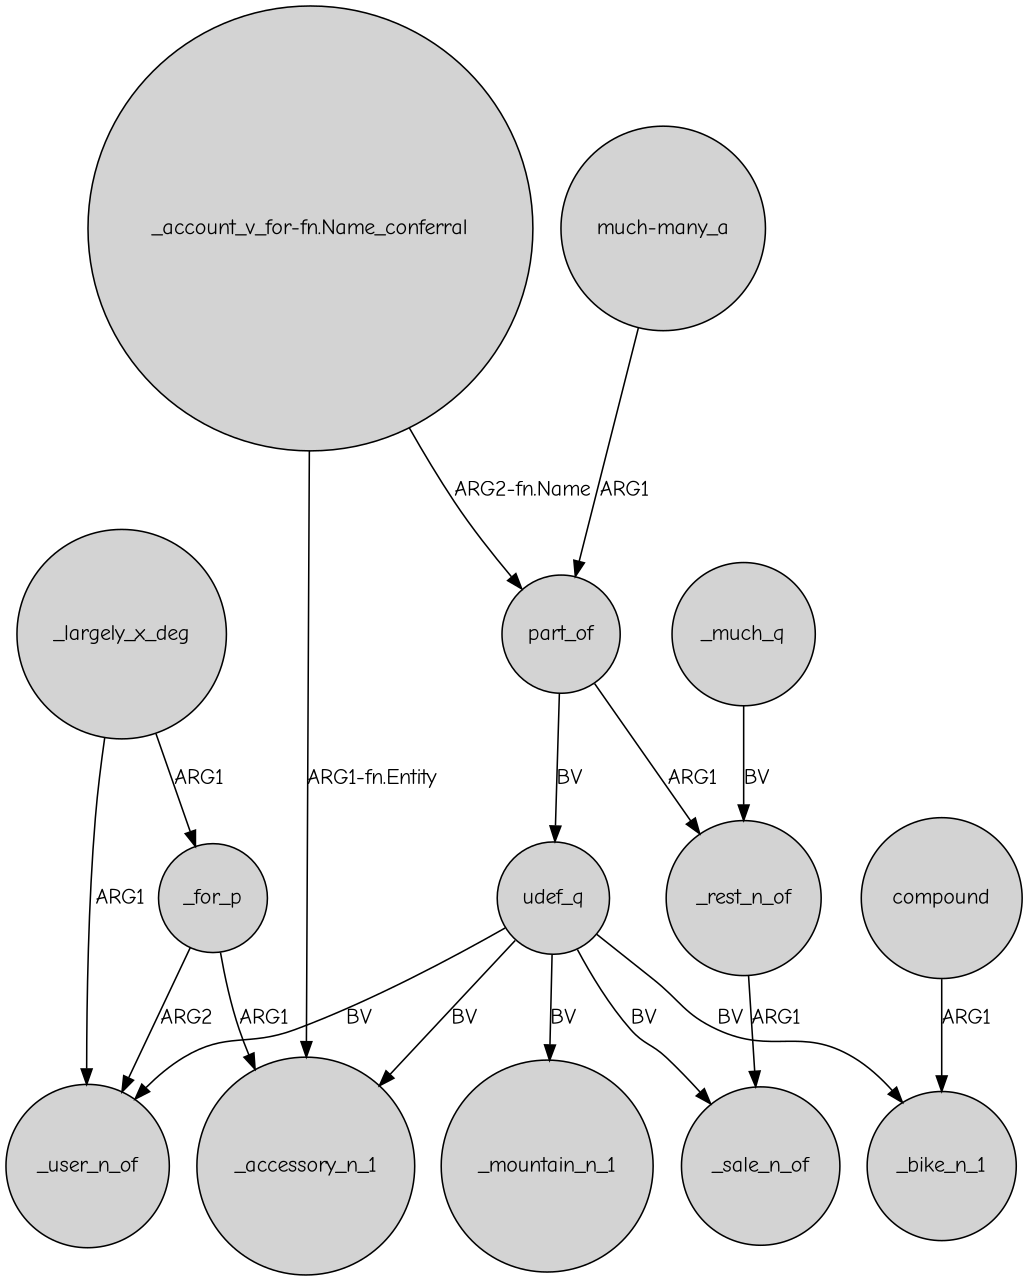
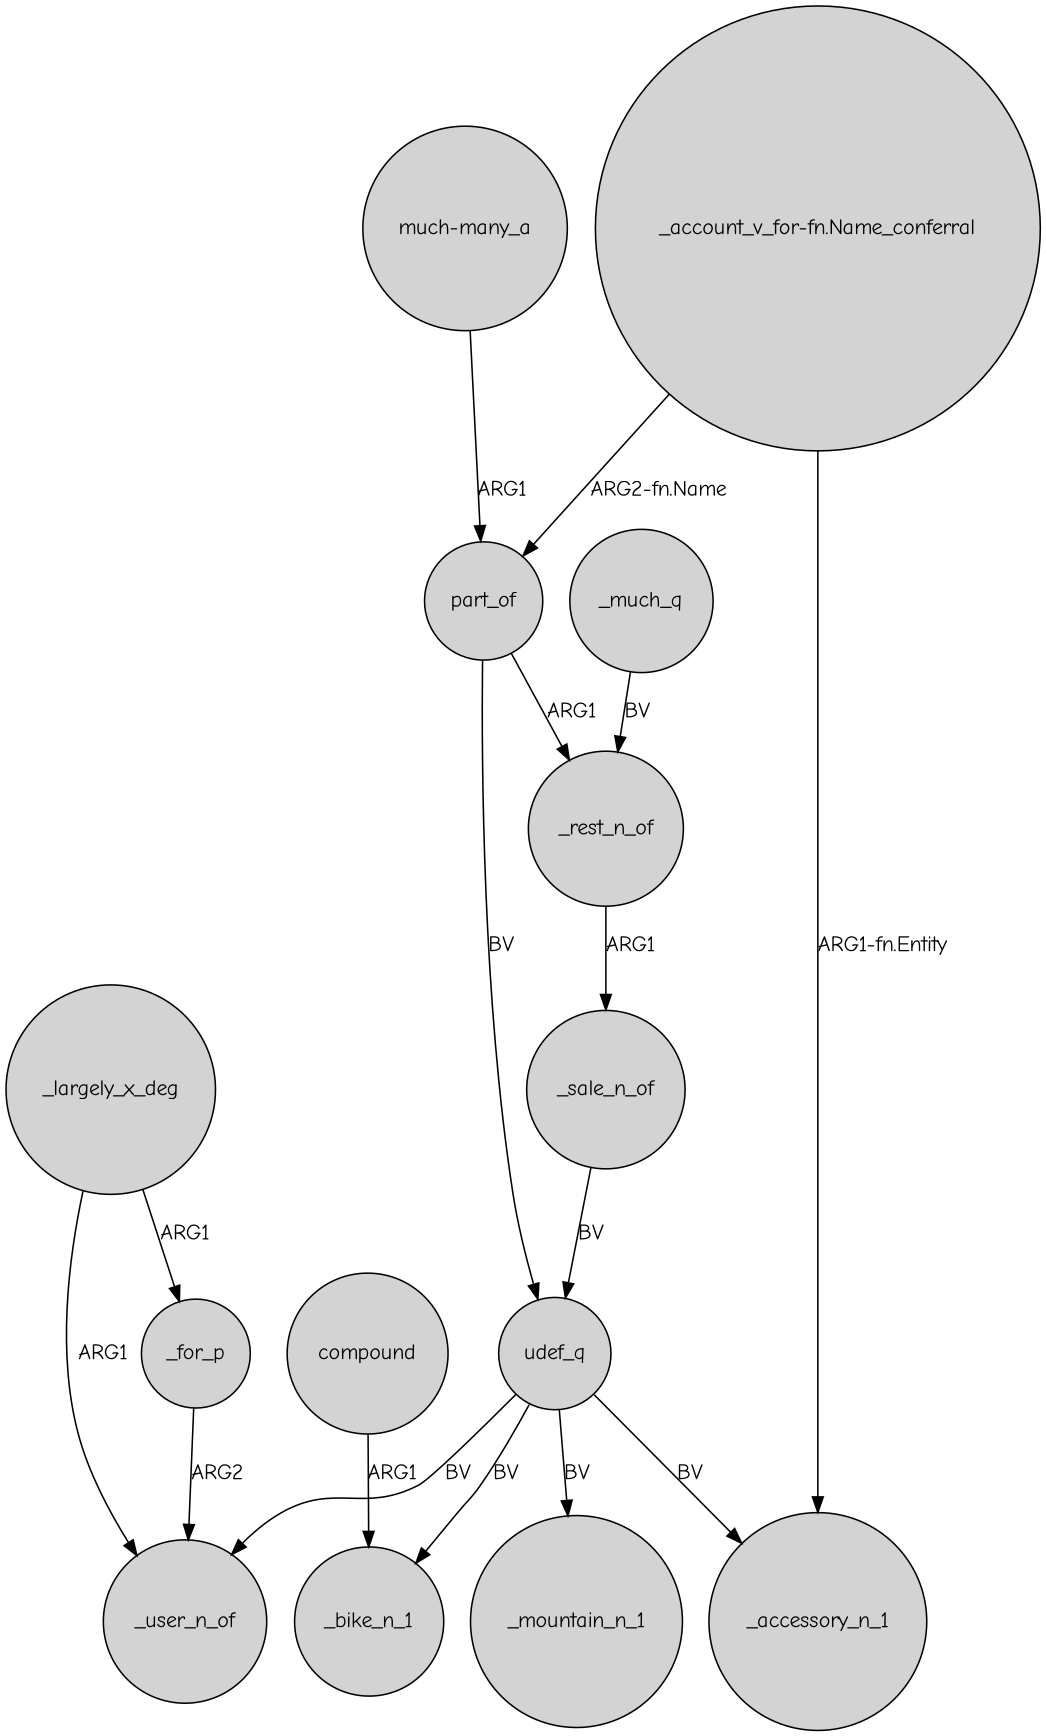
(232, 1005) -> none
(630, 1028) -> (580, 1225)
